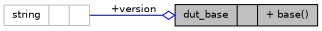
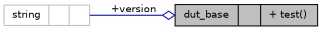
(288, 15) -> (288, 15)
